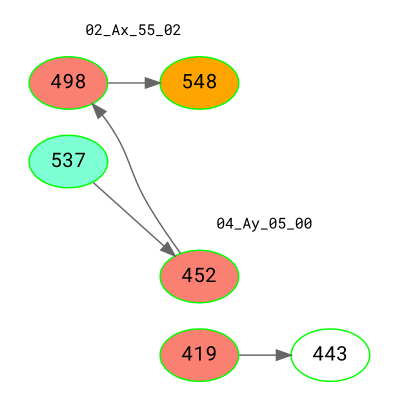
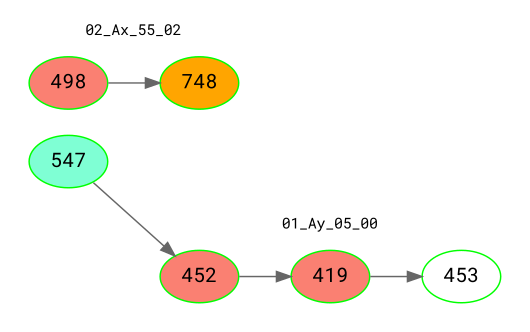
(199, 83) -> (199, 83)
(68, 162) -> (68, 162)
(138, 186) -> (258, 277)
(265, 225) -> (330, 225)
(330, 355) -> (461, 277)
